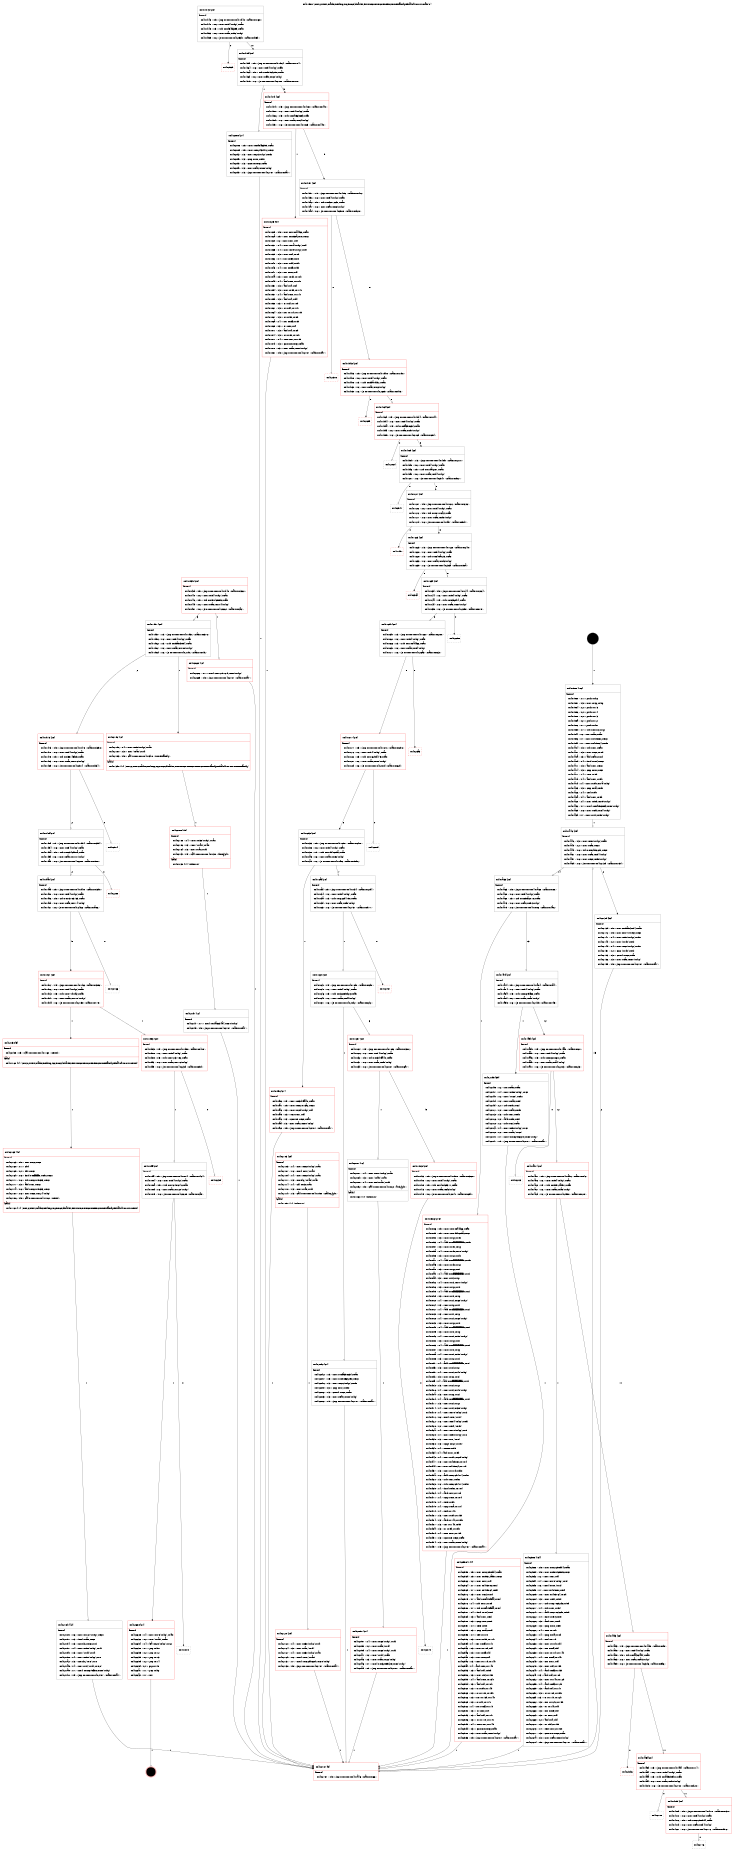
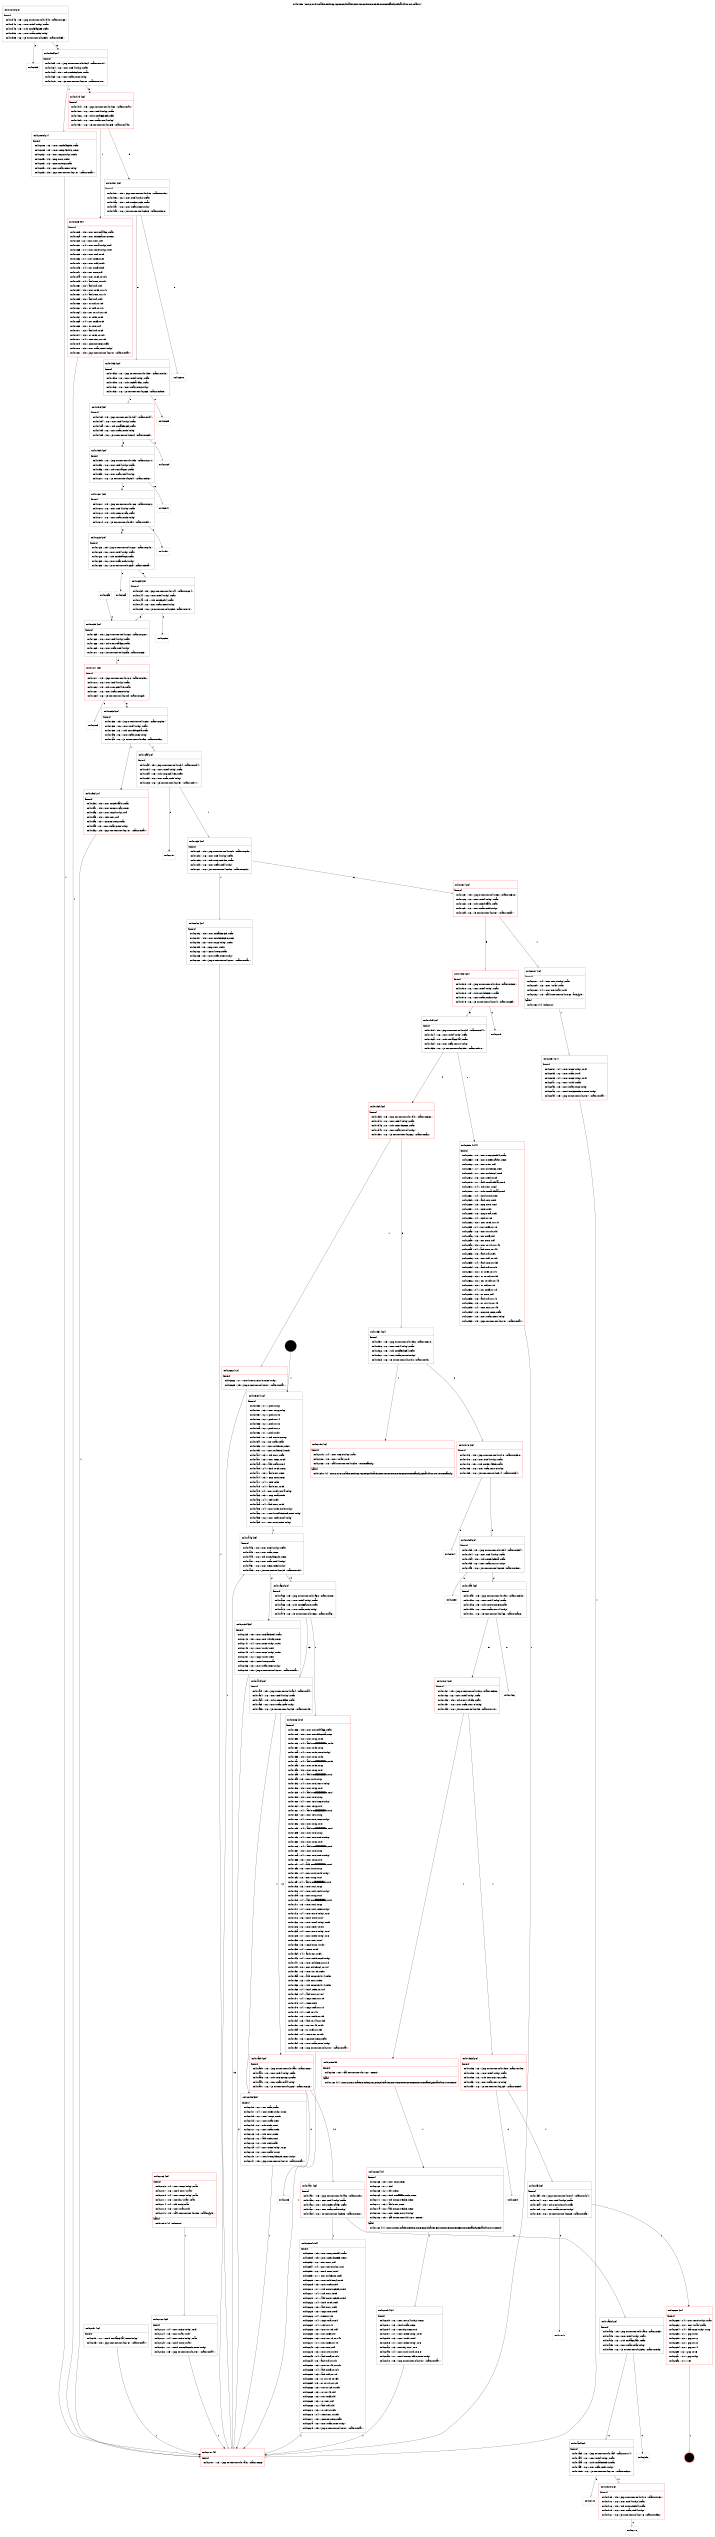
(410, 486) -> (154, 486)
(414, 701) -> (109, 609)
(200, 847) -> none
none -> (454, 1034)
